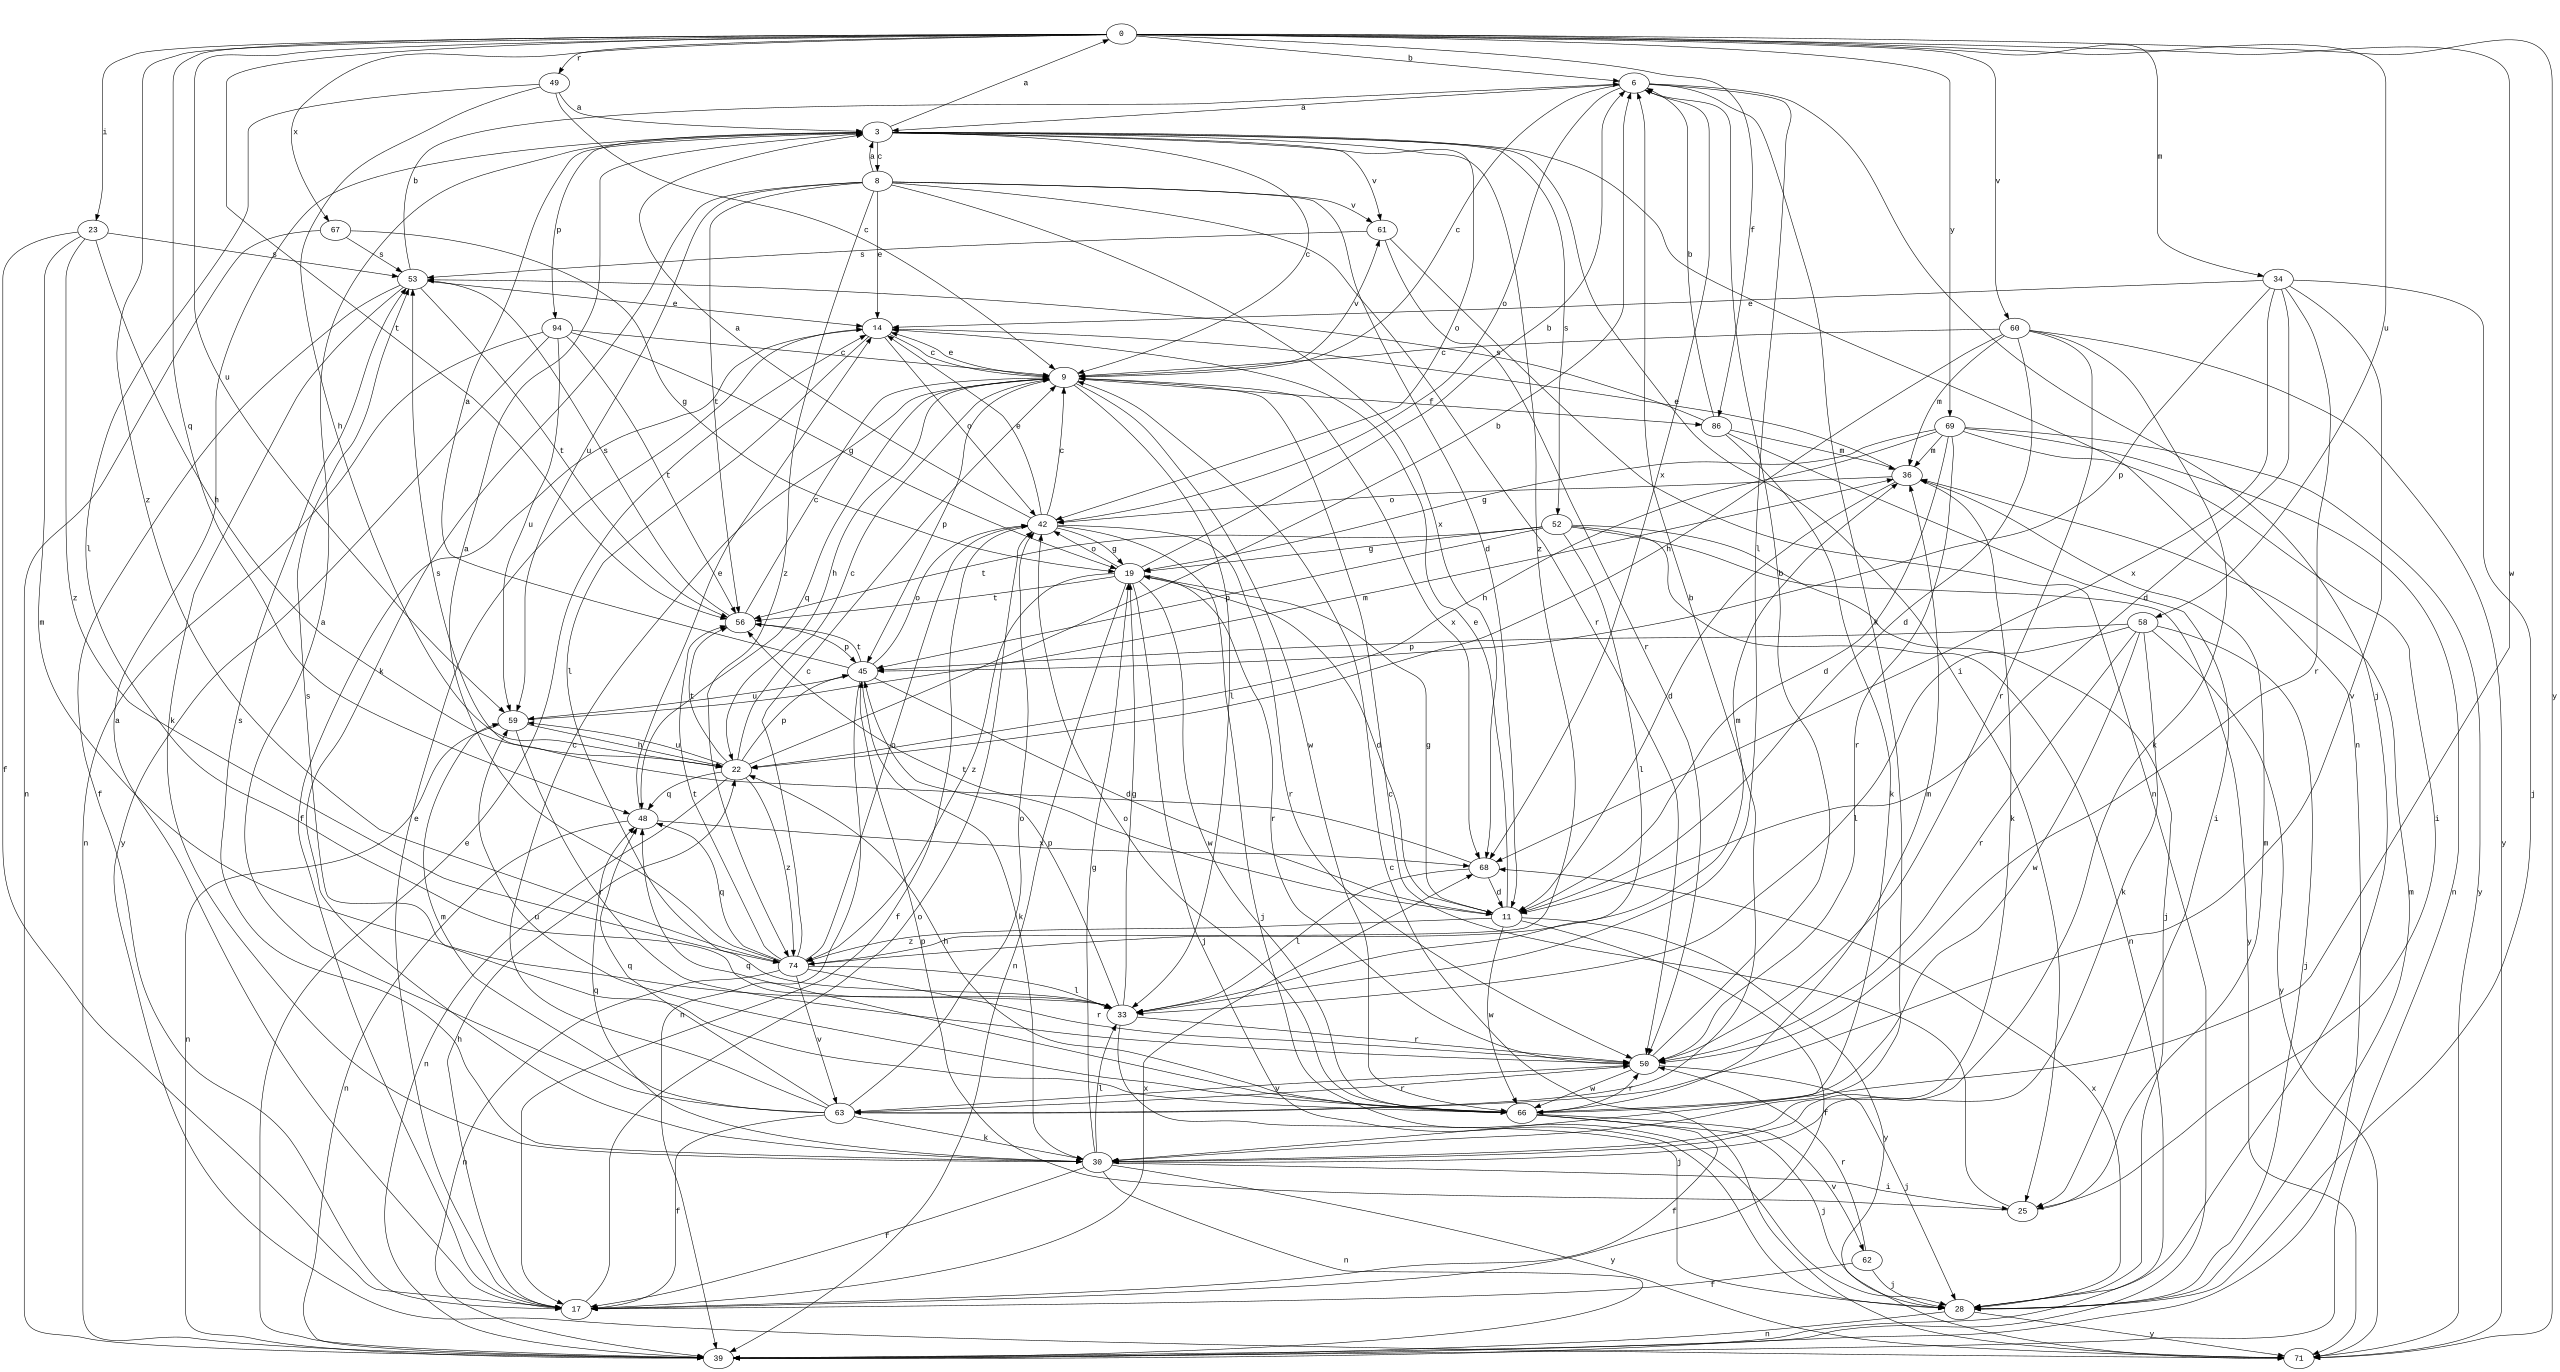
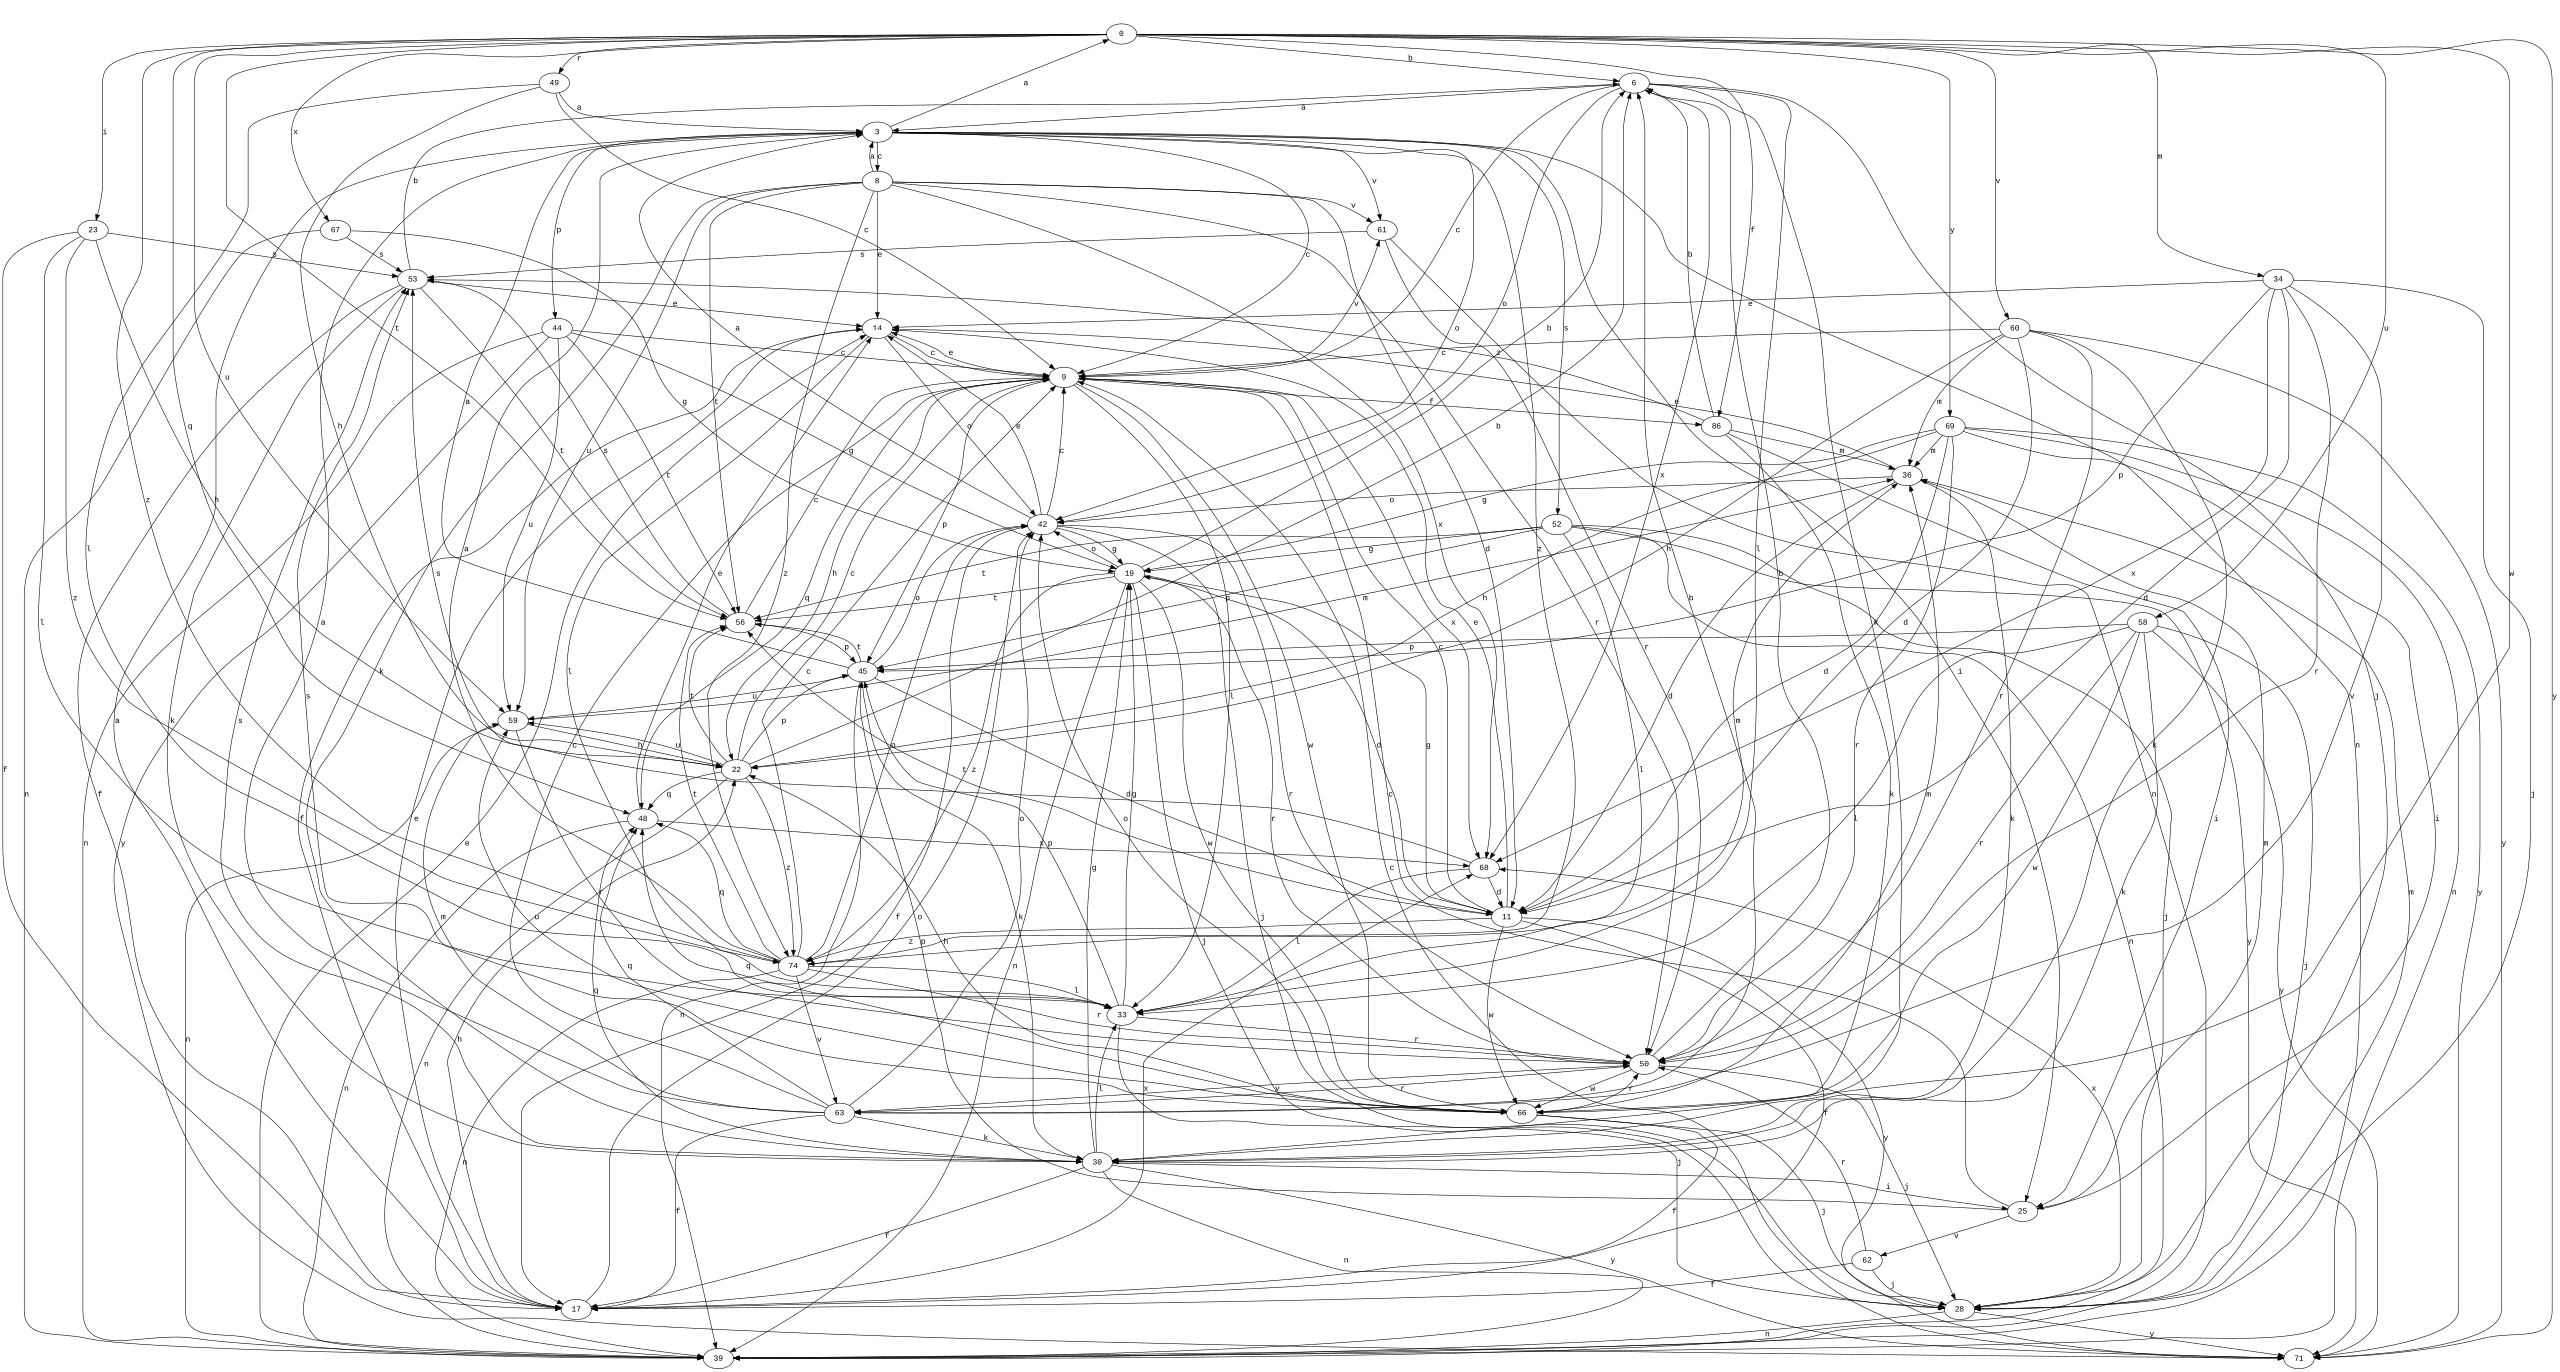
(557, 328) -> (557, 328)
(1499, 353) -> (1499, 353)
none -> (1370, 569)
(42, 623) -> (42, 623)
(1727, 1126) -> (1948, 1235)
